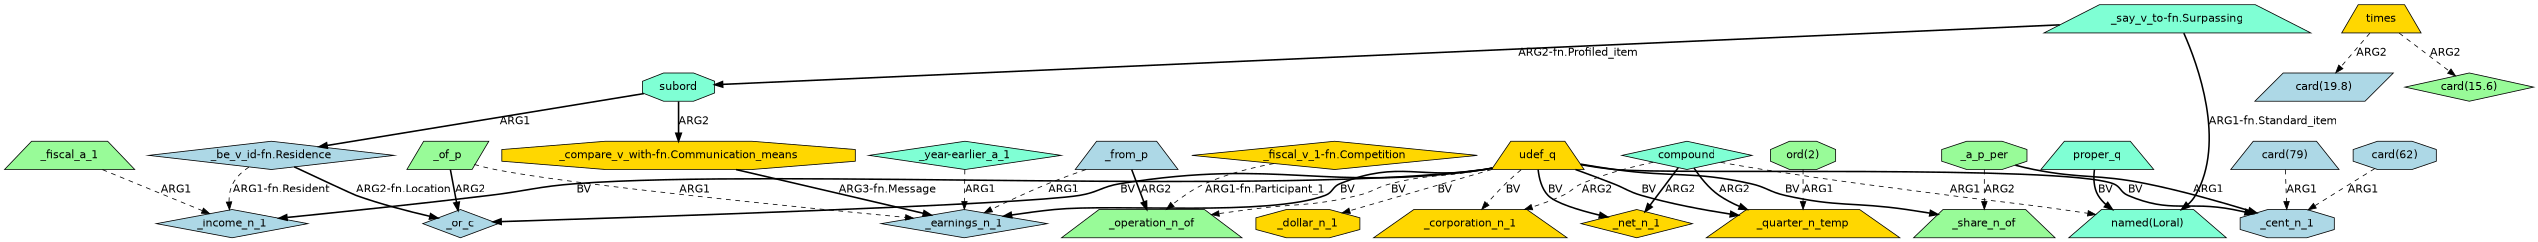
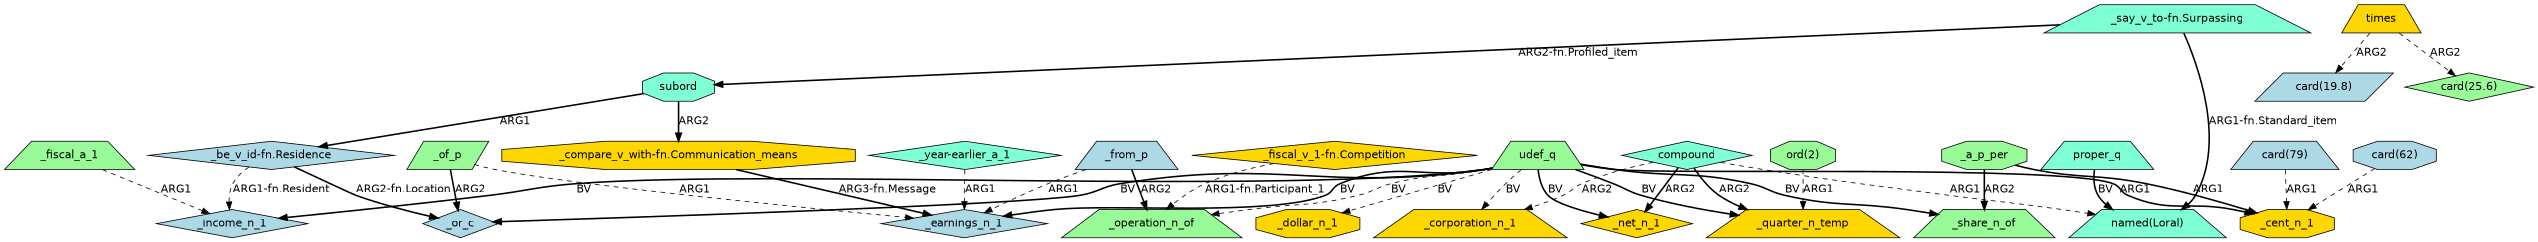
(2469, 87) -> (2469, 87)
(1538, 155) -> (1538, 155)
(1984, 186) -> (1984, 186)
(2135, 190) -> (2135, 190)
(2287, 224) -> (2287, 224)
